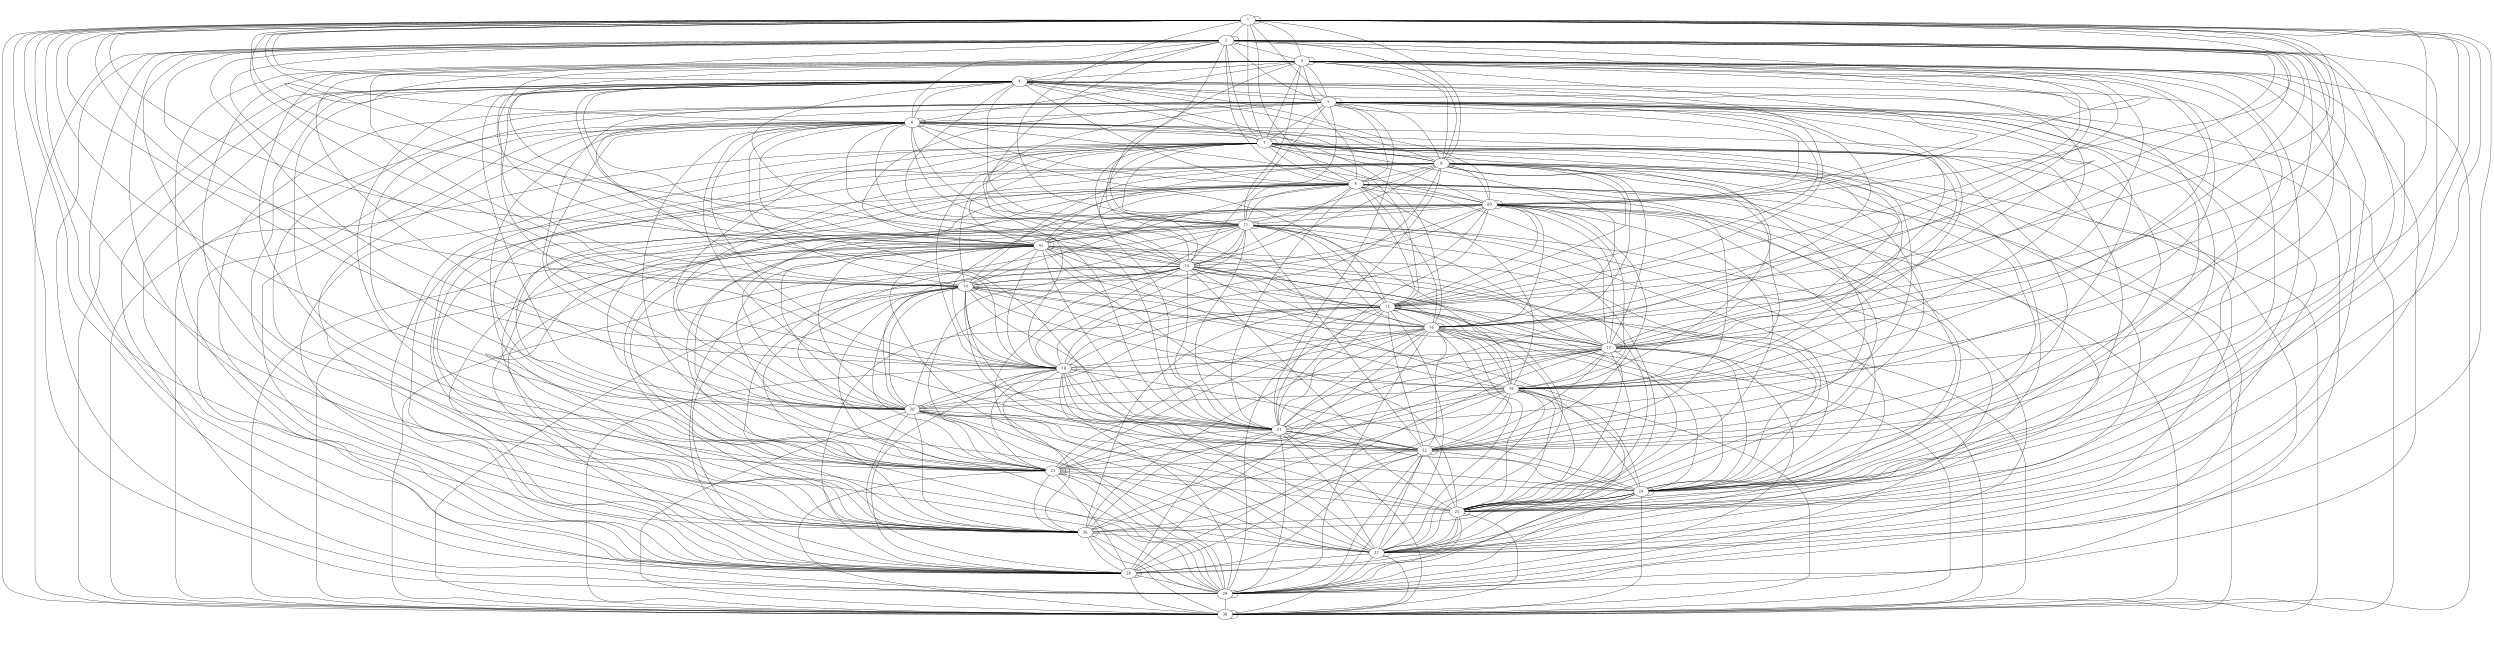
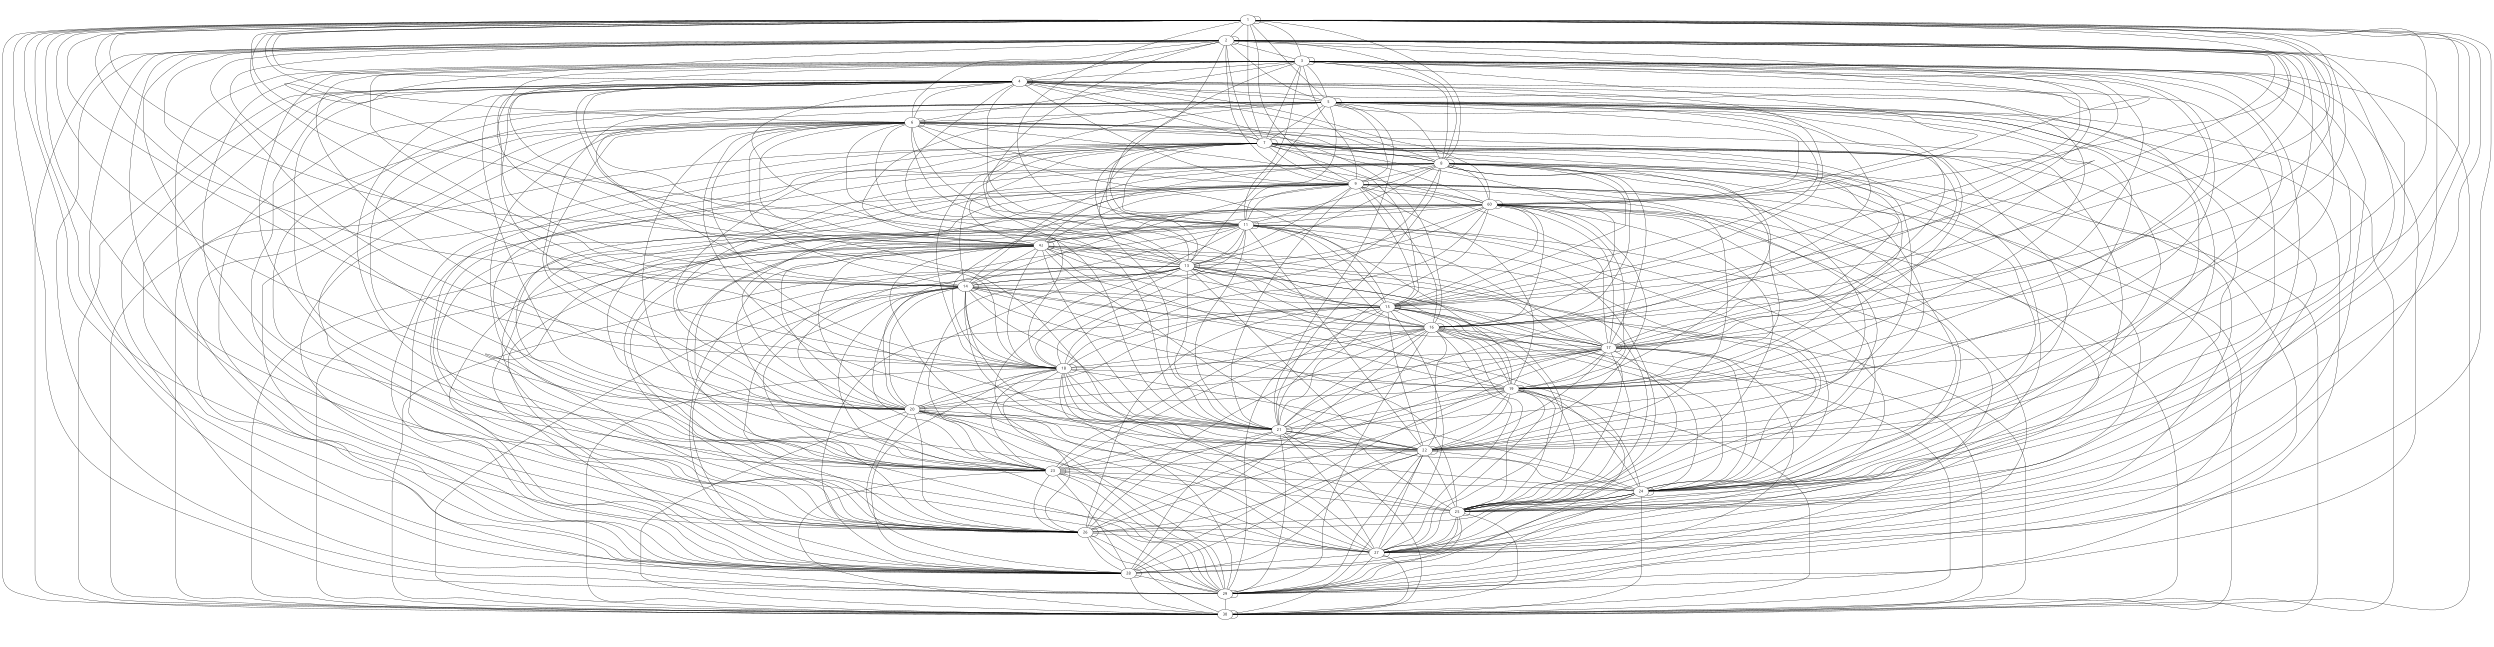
(1158, 439) -> none
